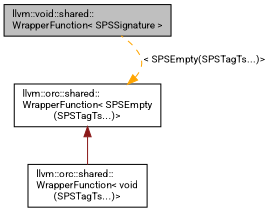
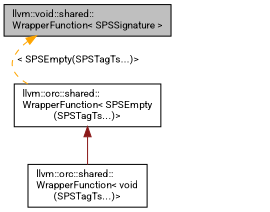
(139, 54) -> (12, 63)
